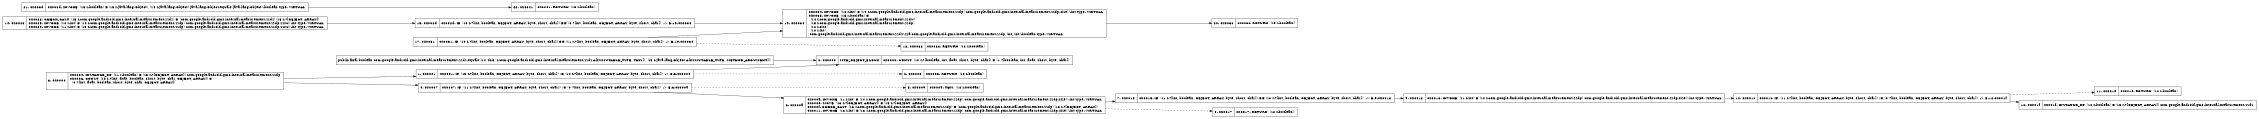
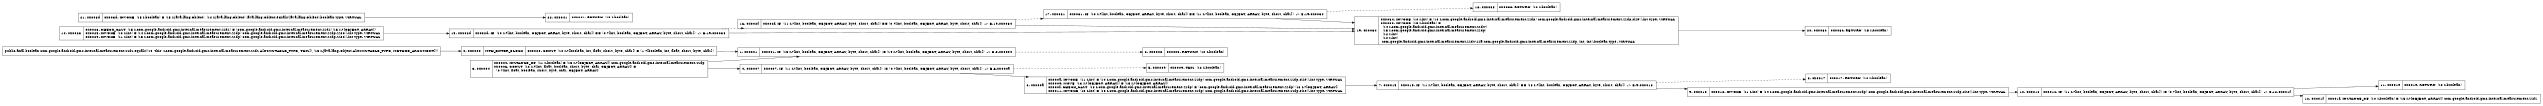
none -> (877, 24)
(818, 27) -> (1389, 34)
(860, 60) -> (504, 51)
(765, 68) -> (726, 52)
(2051, 94) -> (2335, 87)
(1158, 110) -> (1730, 81)
